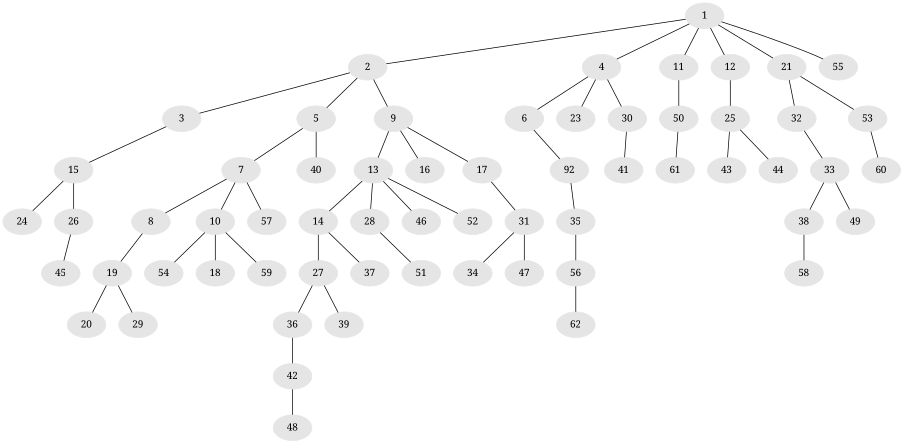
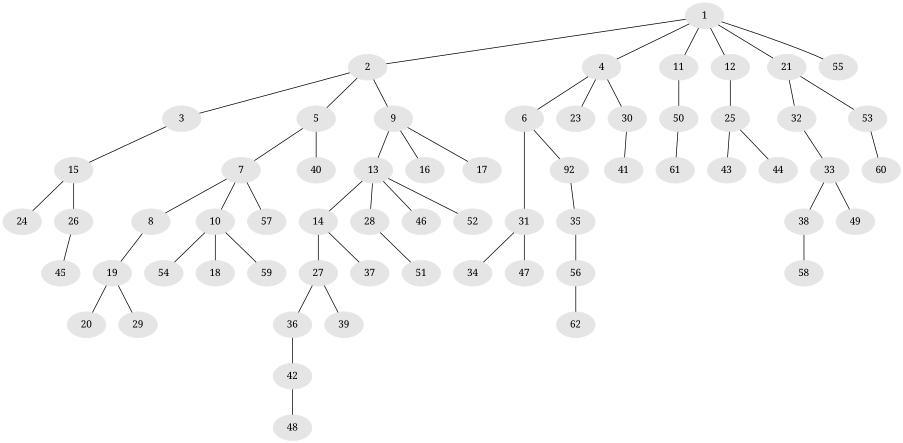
(503, 196) -> (524, 170)
